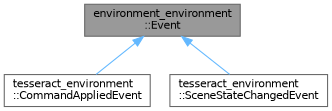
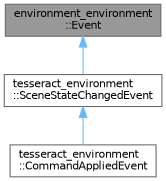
(116, 59) -> (83, 131)
